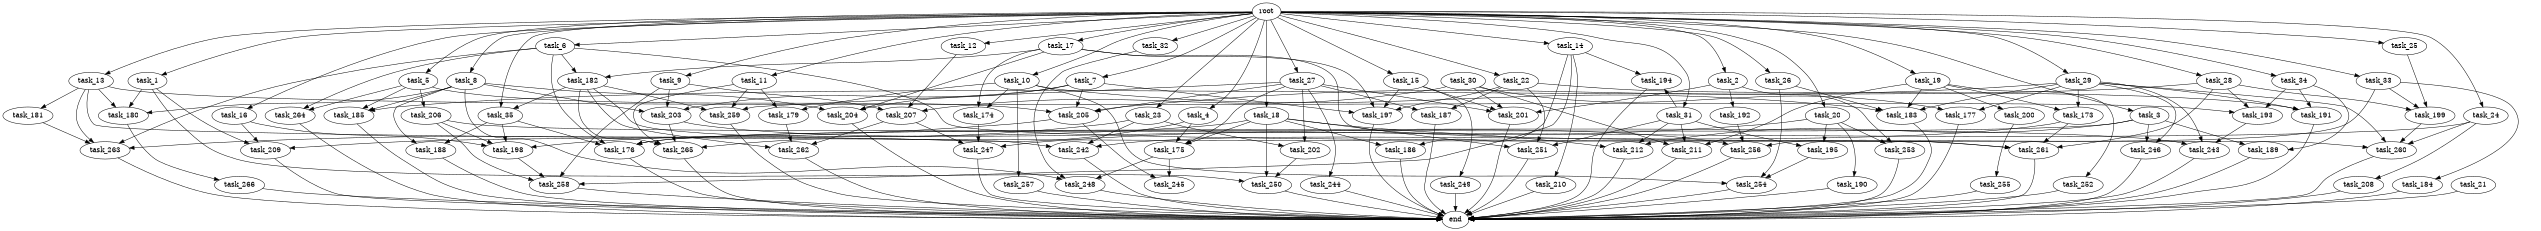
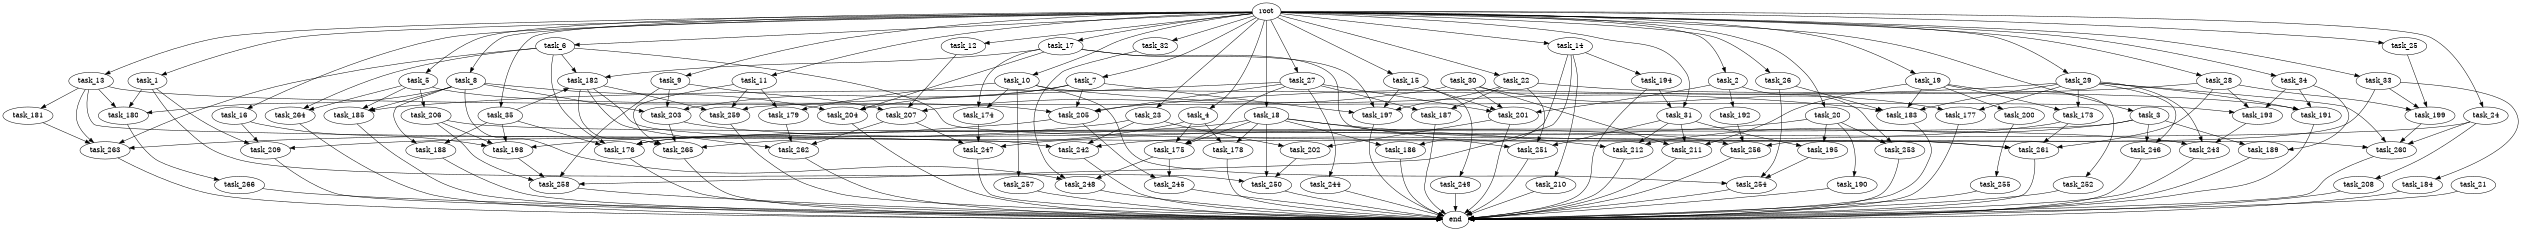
(542, 97) -> (540, 100)
(1672, 100) -> (1663, 97)
(1304, 113) -> (1412, 133)
none -> (1228, 150)
none -> (1314, 205)
